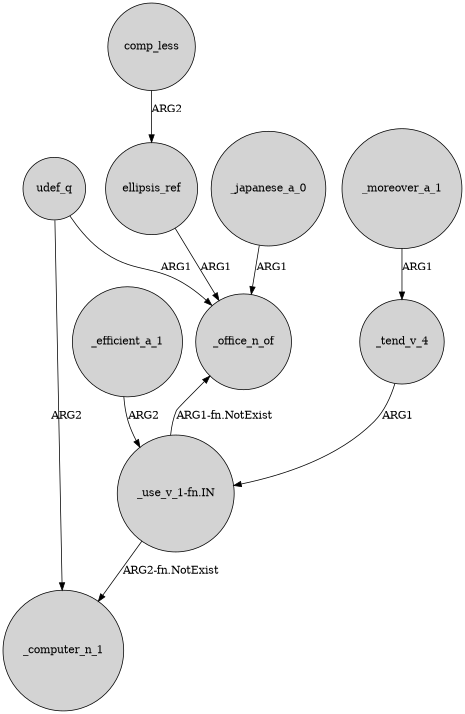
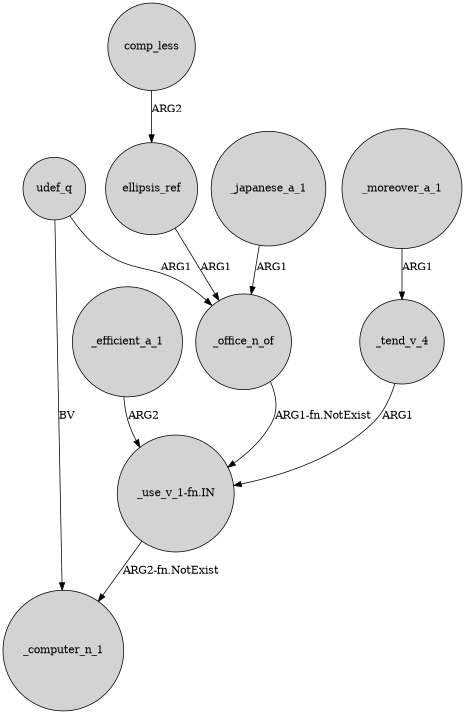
(268, 189) -> (268, 189)
(181, 405) -> (268, 428)
(67, 416) -> (67, 416)
